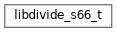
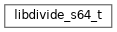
(58, 16) -> (58, 16)
